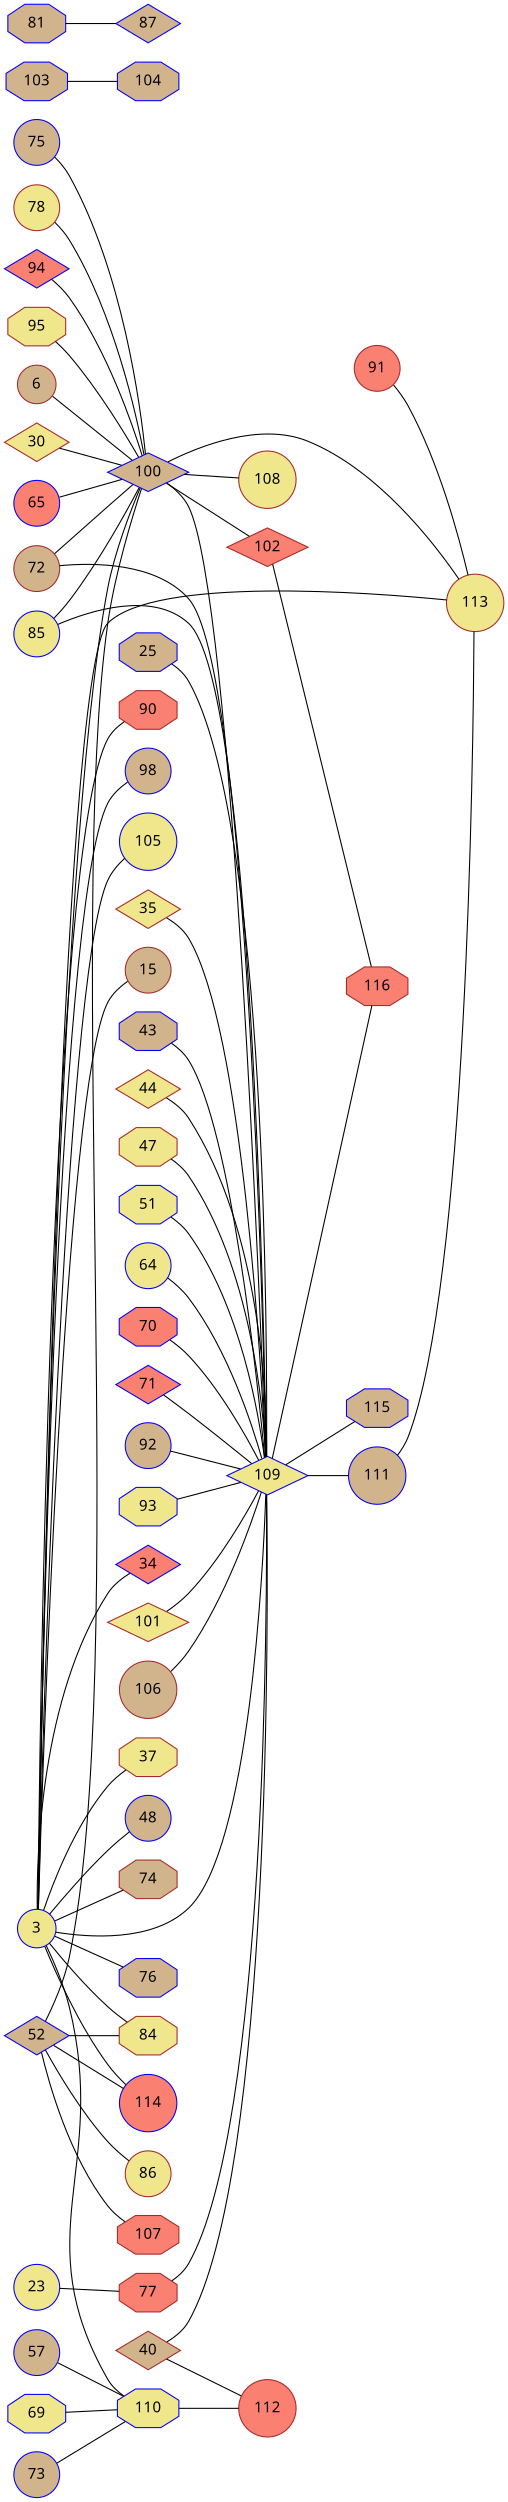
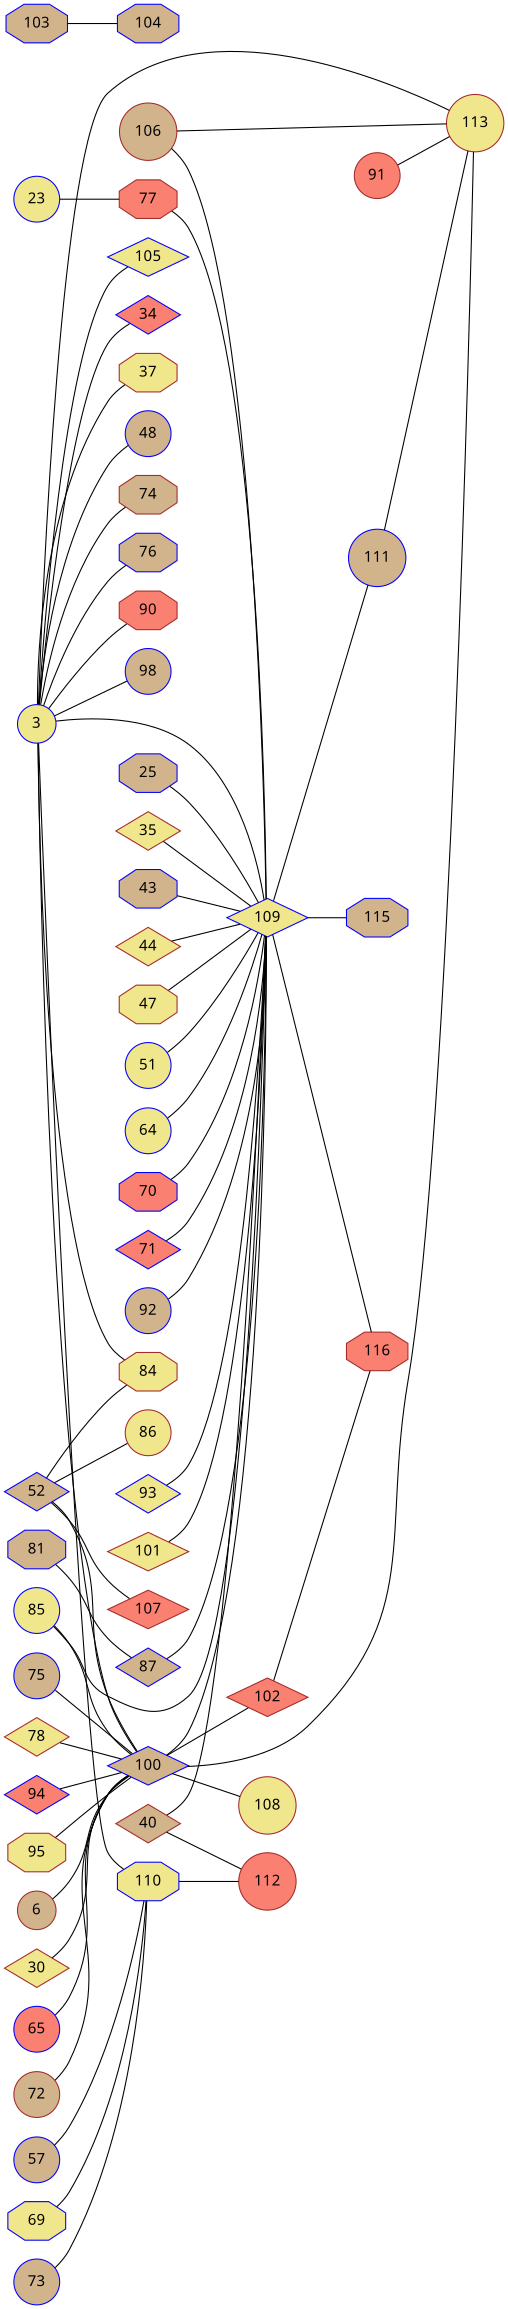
none -> (312, 127)
(37, 208) -> (37, 1737)
(148, 842) -> (148, 257)
(245, 956) -> (252, 1306)
(148, 970) -> none
(148, 1205) -> (148, 1065)
(148, 1507) -> (148, 1494)
(148, 2103) -> none
(148, 2235) -> (148, 1609)
